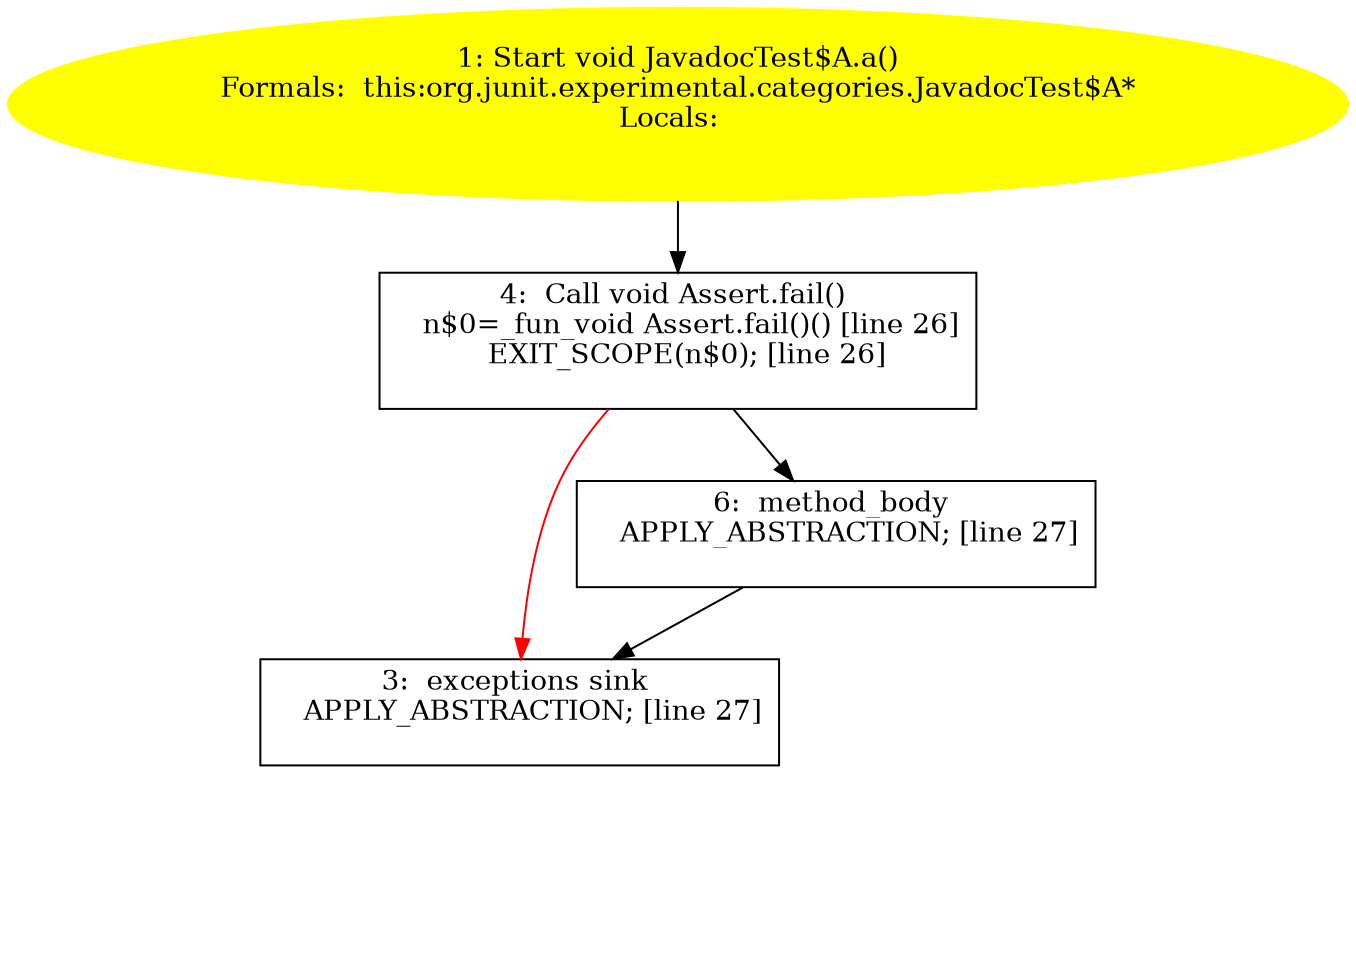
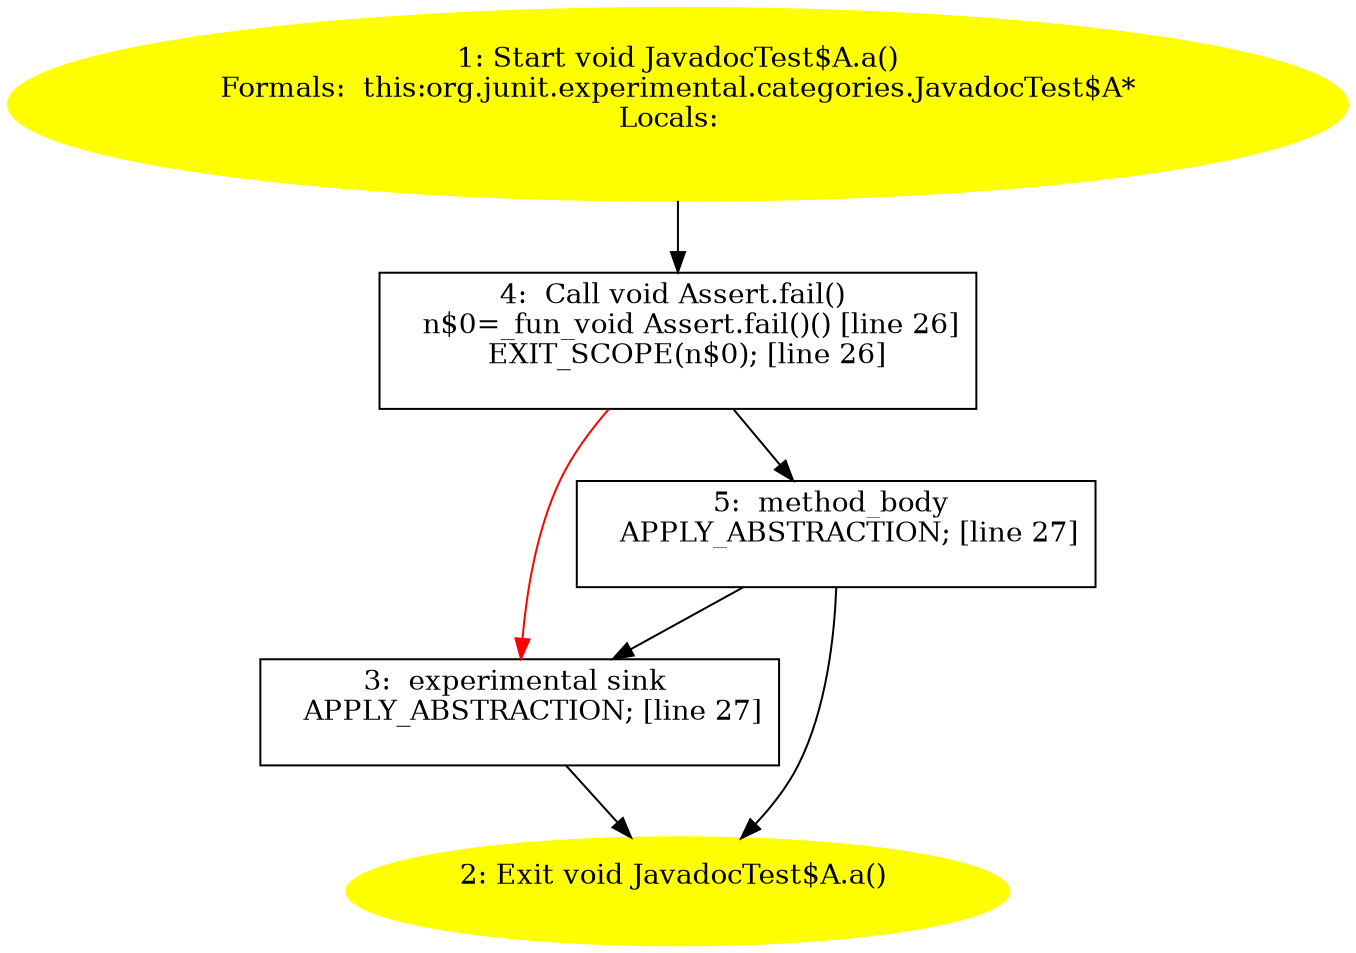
(836, 534) -> (836, 534)
(520, 712) -> (520, 712)
none -> (678, 891)
